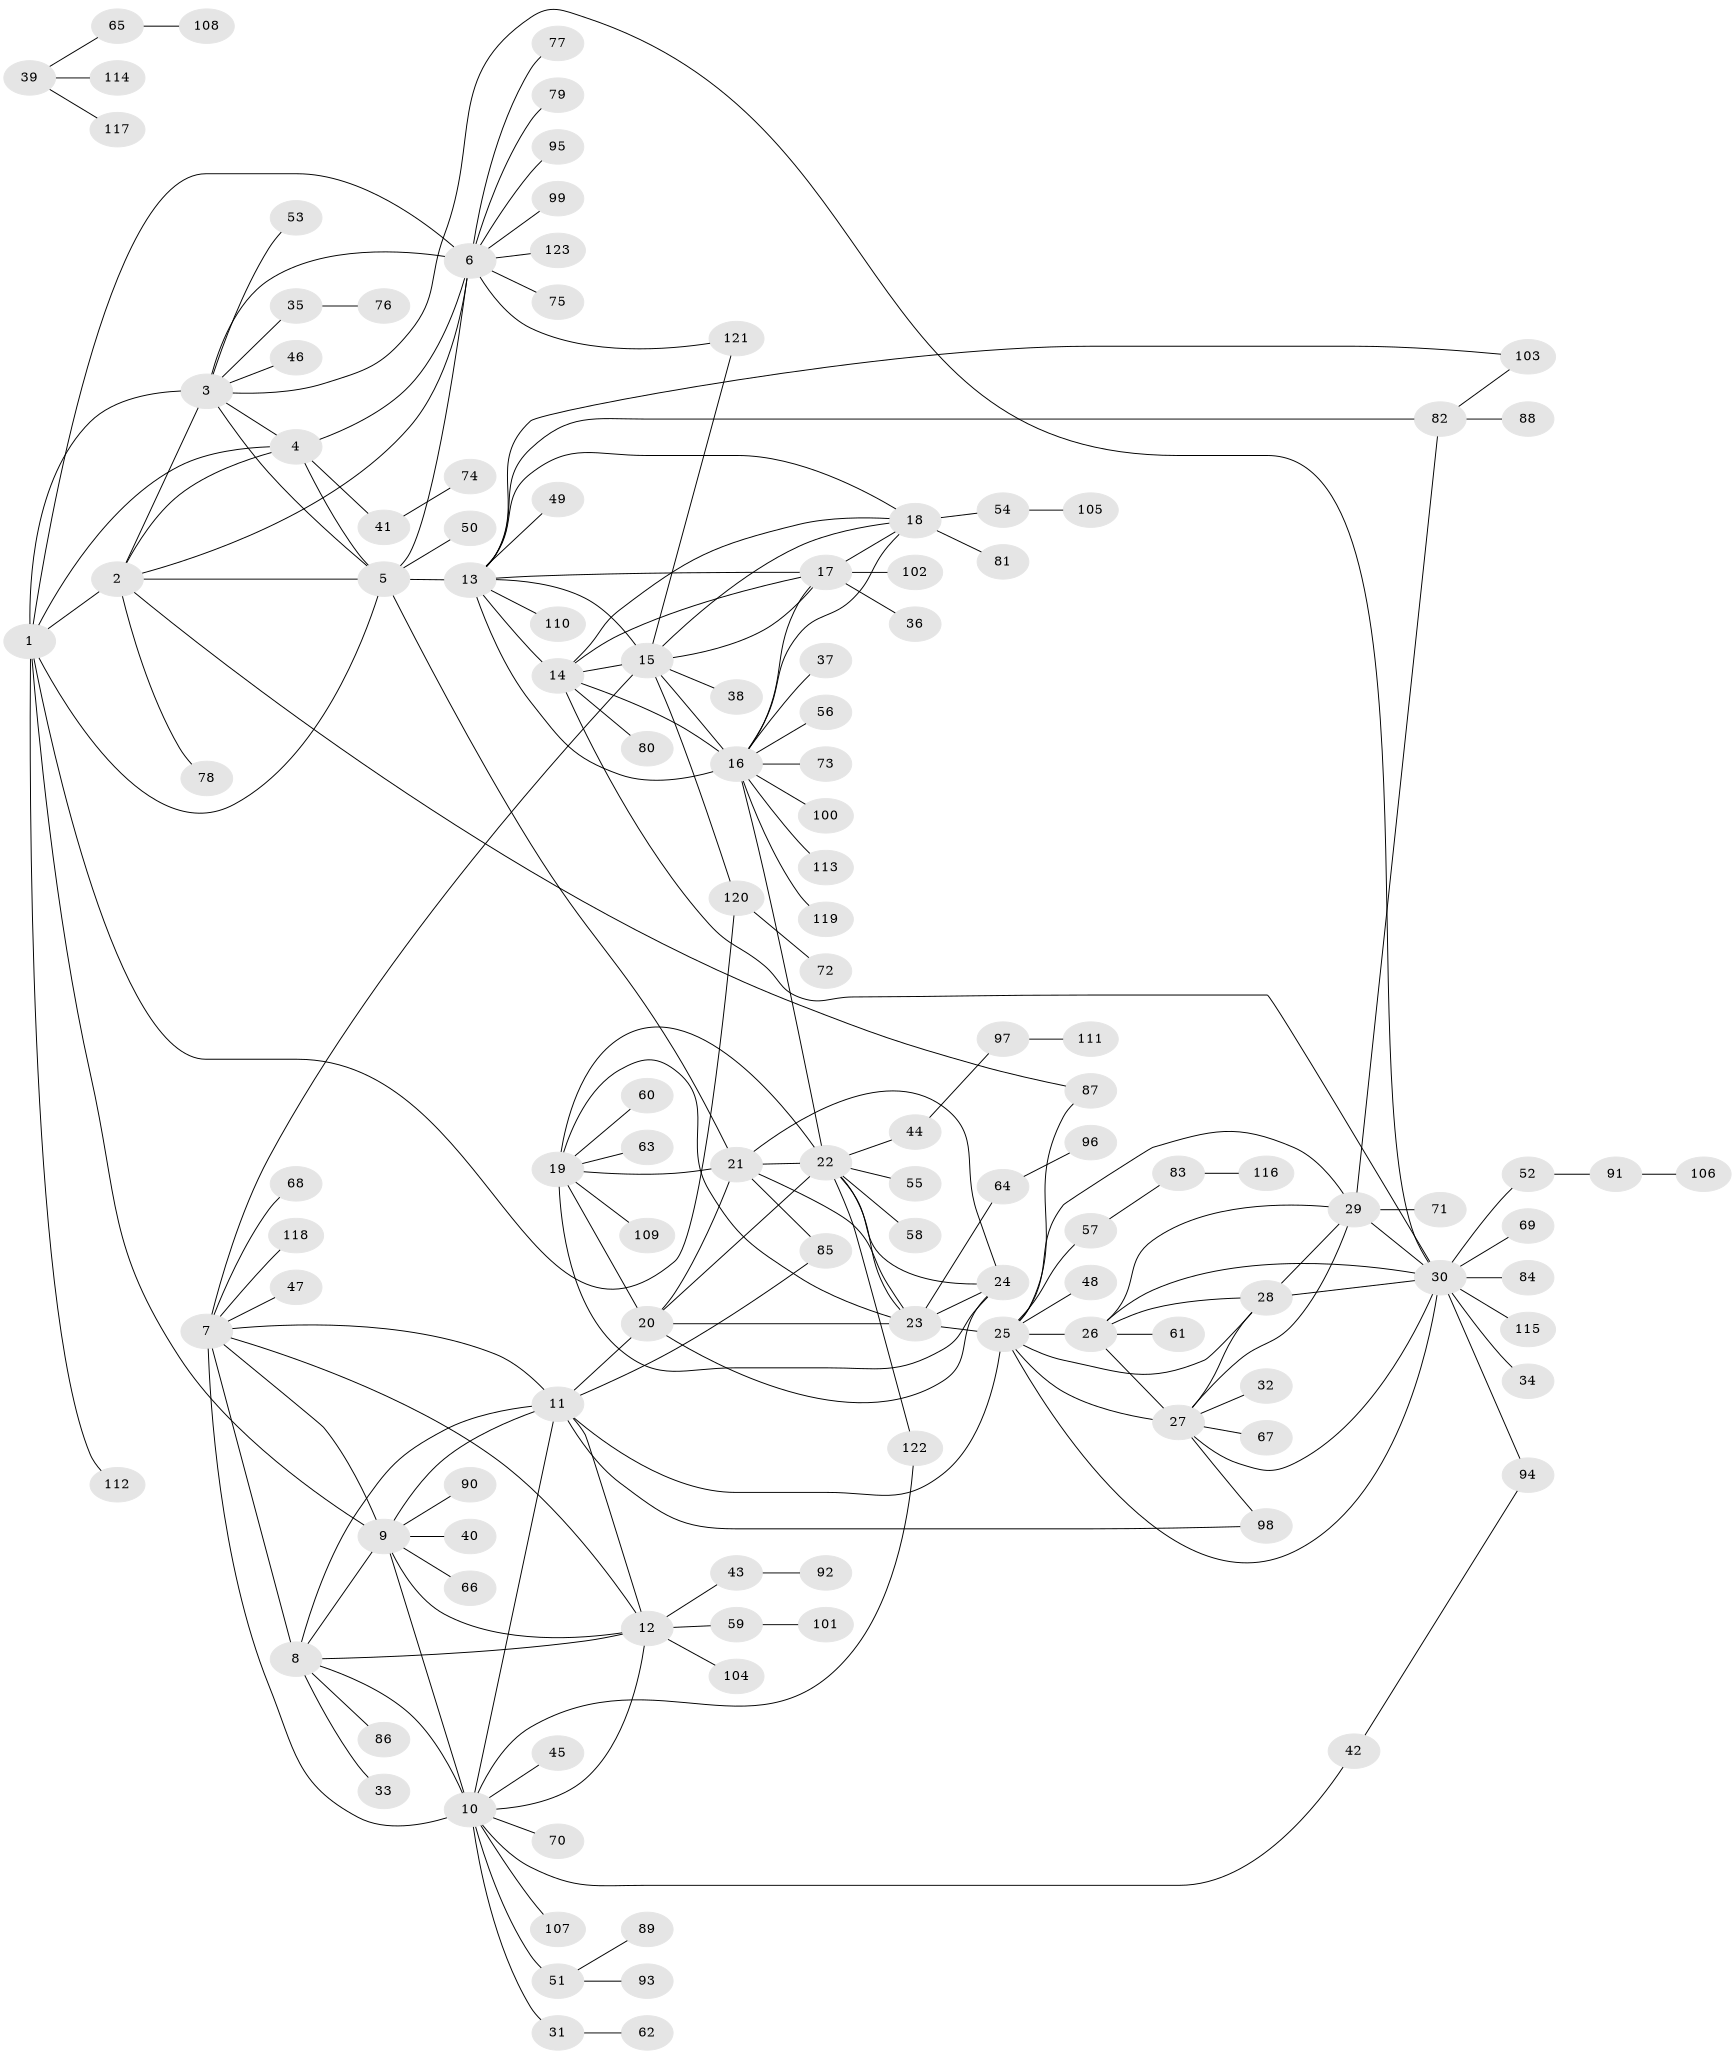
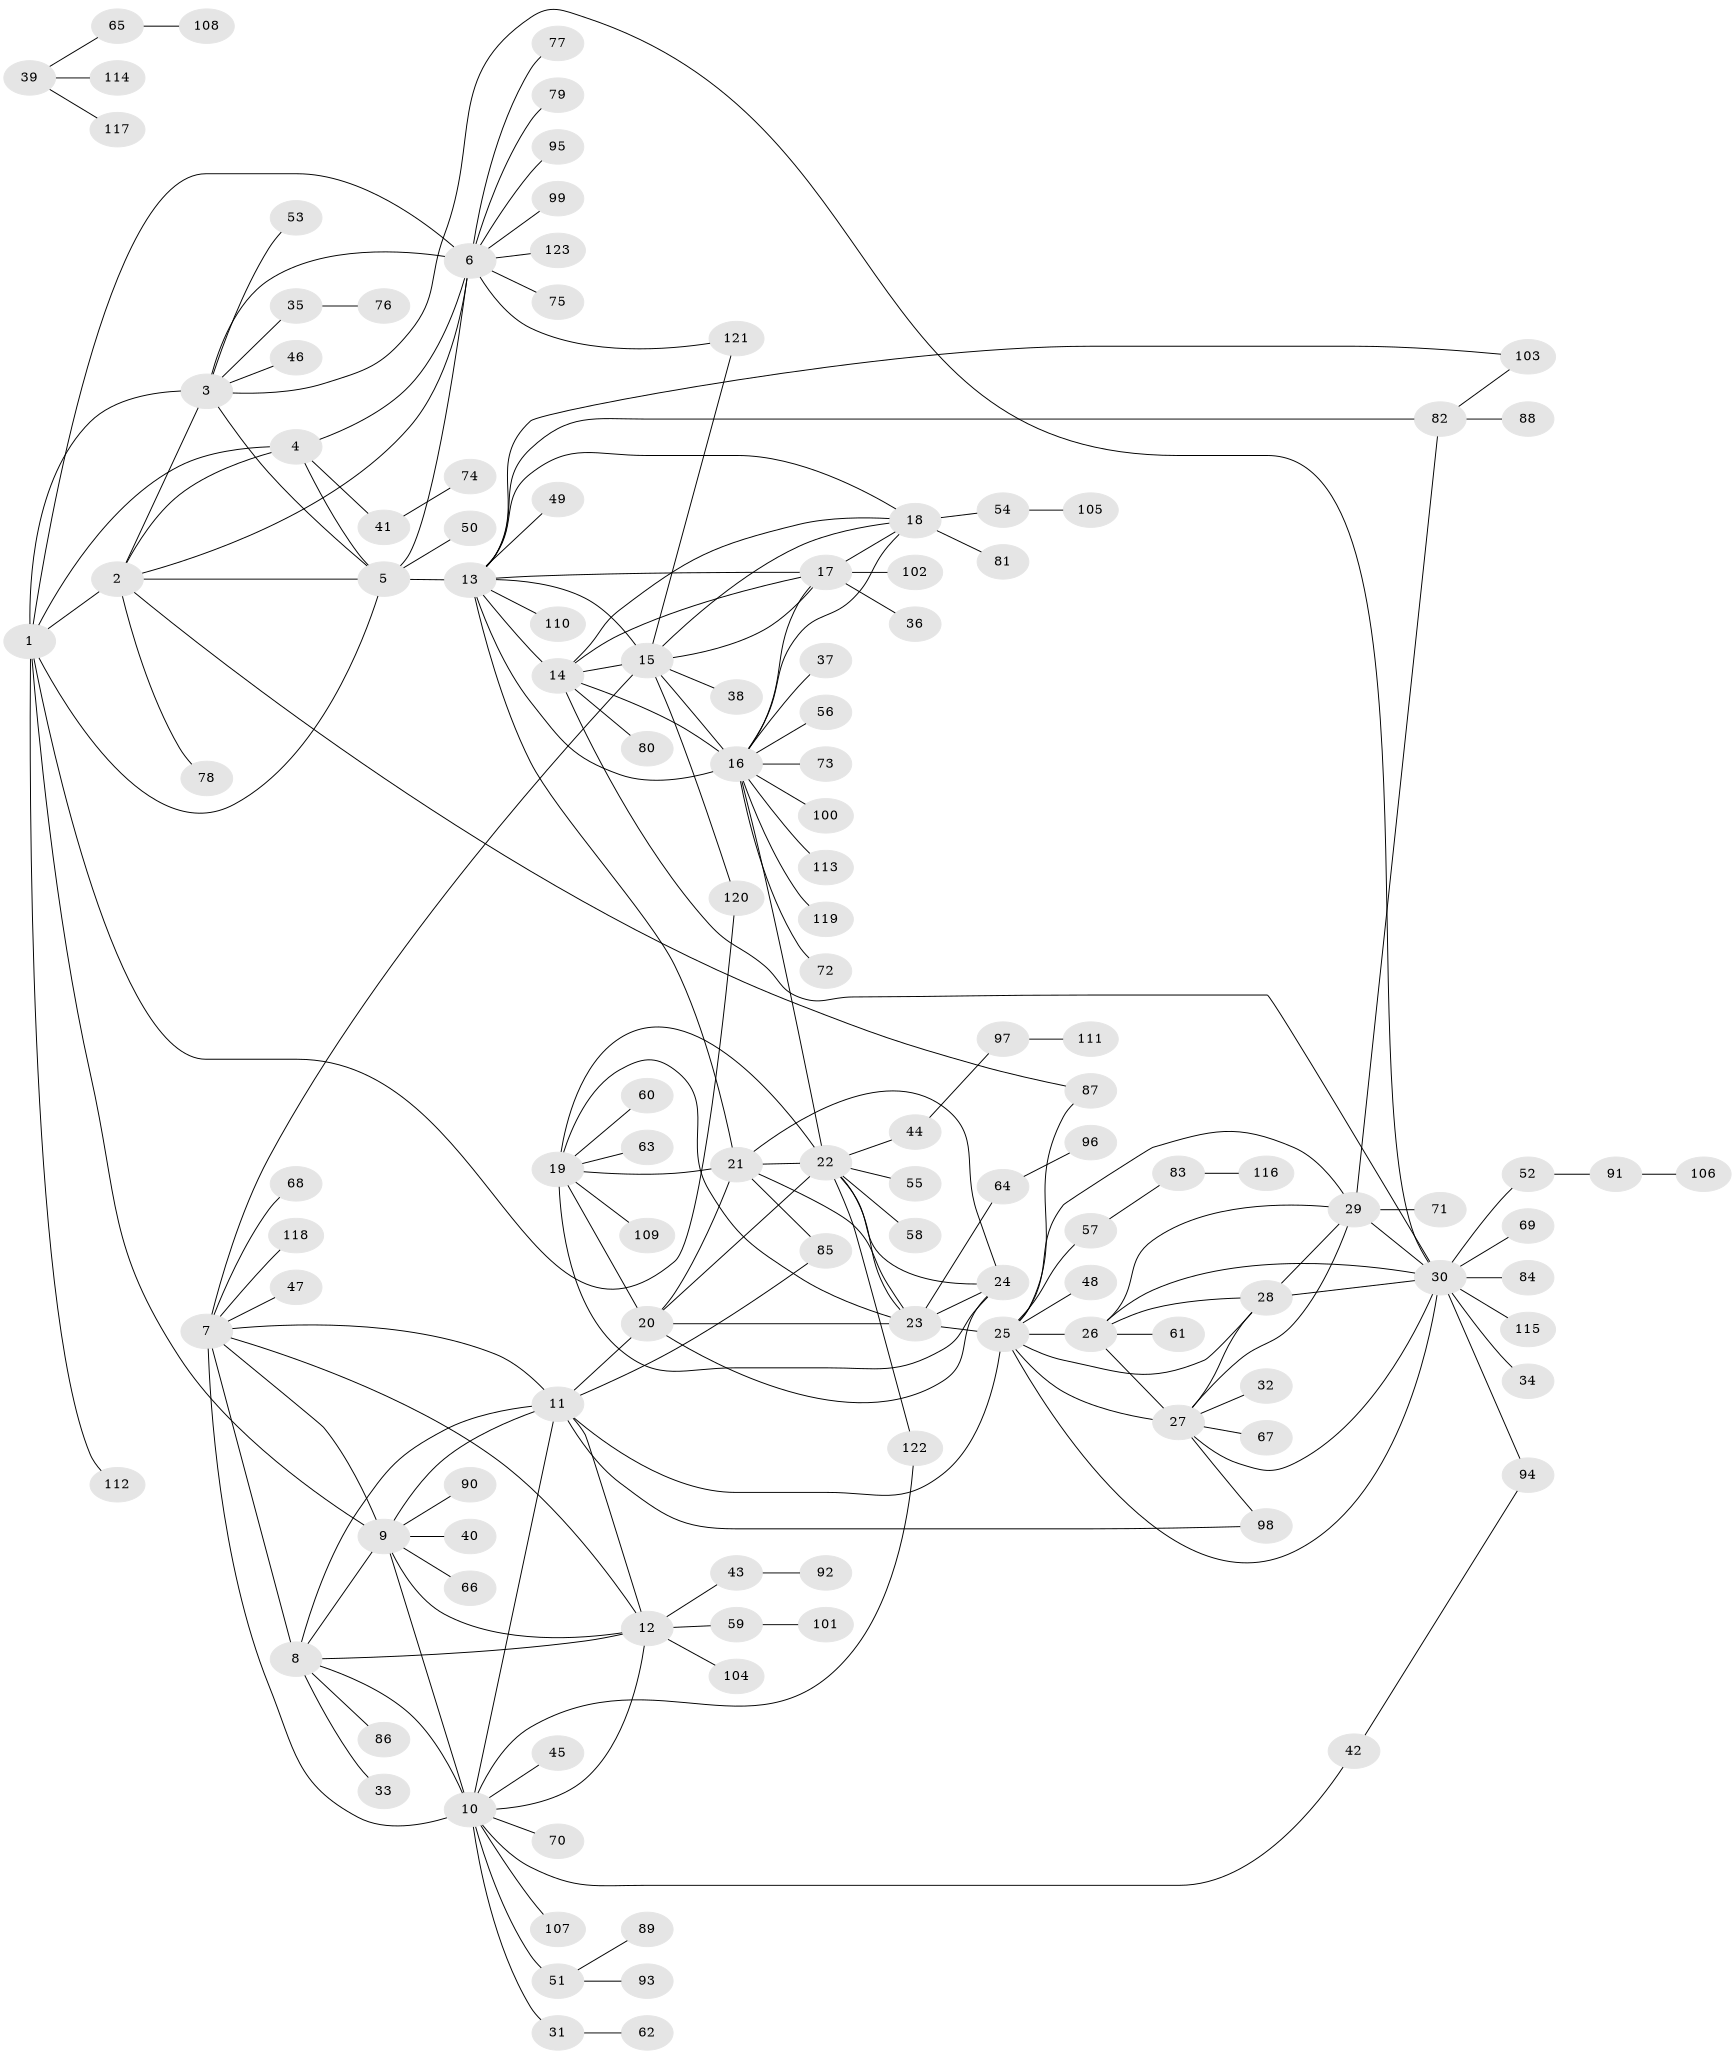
(251, 419) -> none
(543, 864) -> (608, 870)
(785, 938) -> (777, 905)
